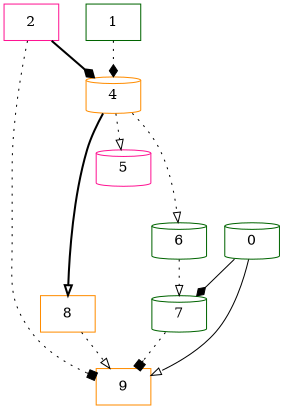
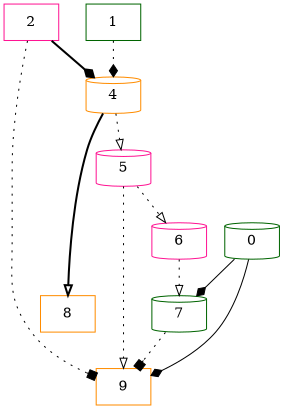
(164, 159) -> (148, 201)
(179, 241) -> (179, 241)
(220, 326) -> (220, 326)
(93, 346) -> (124, 272)
